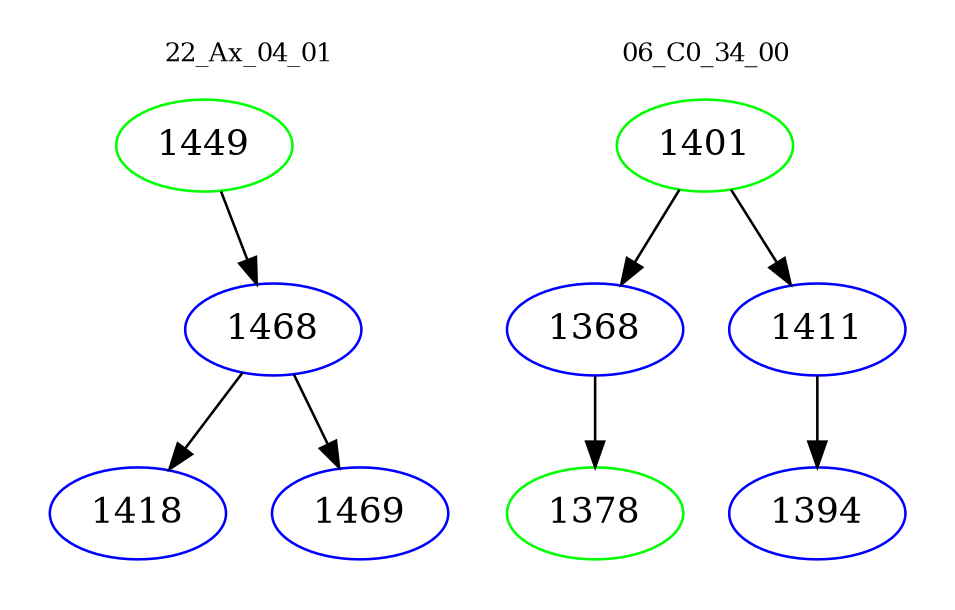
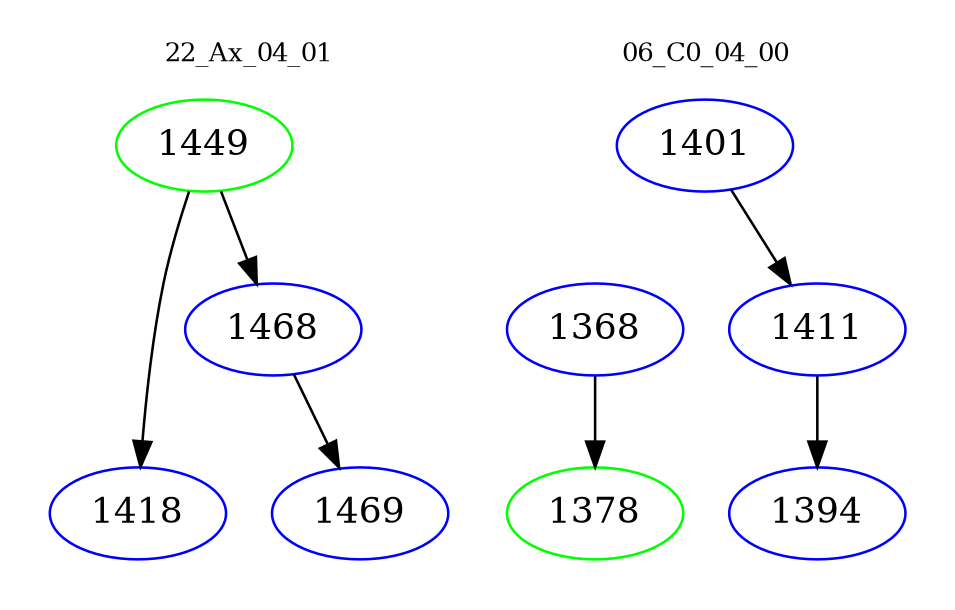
(706, 55) -> (706, 55)
(705, 146) -> (705, 146)
(657, 226) -> none
(214, 410) -> (158, 315)
